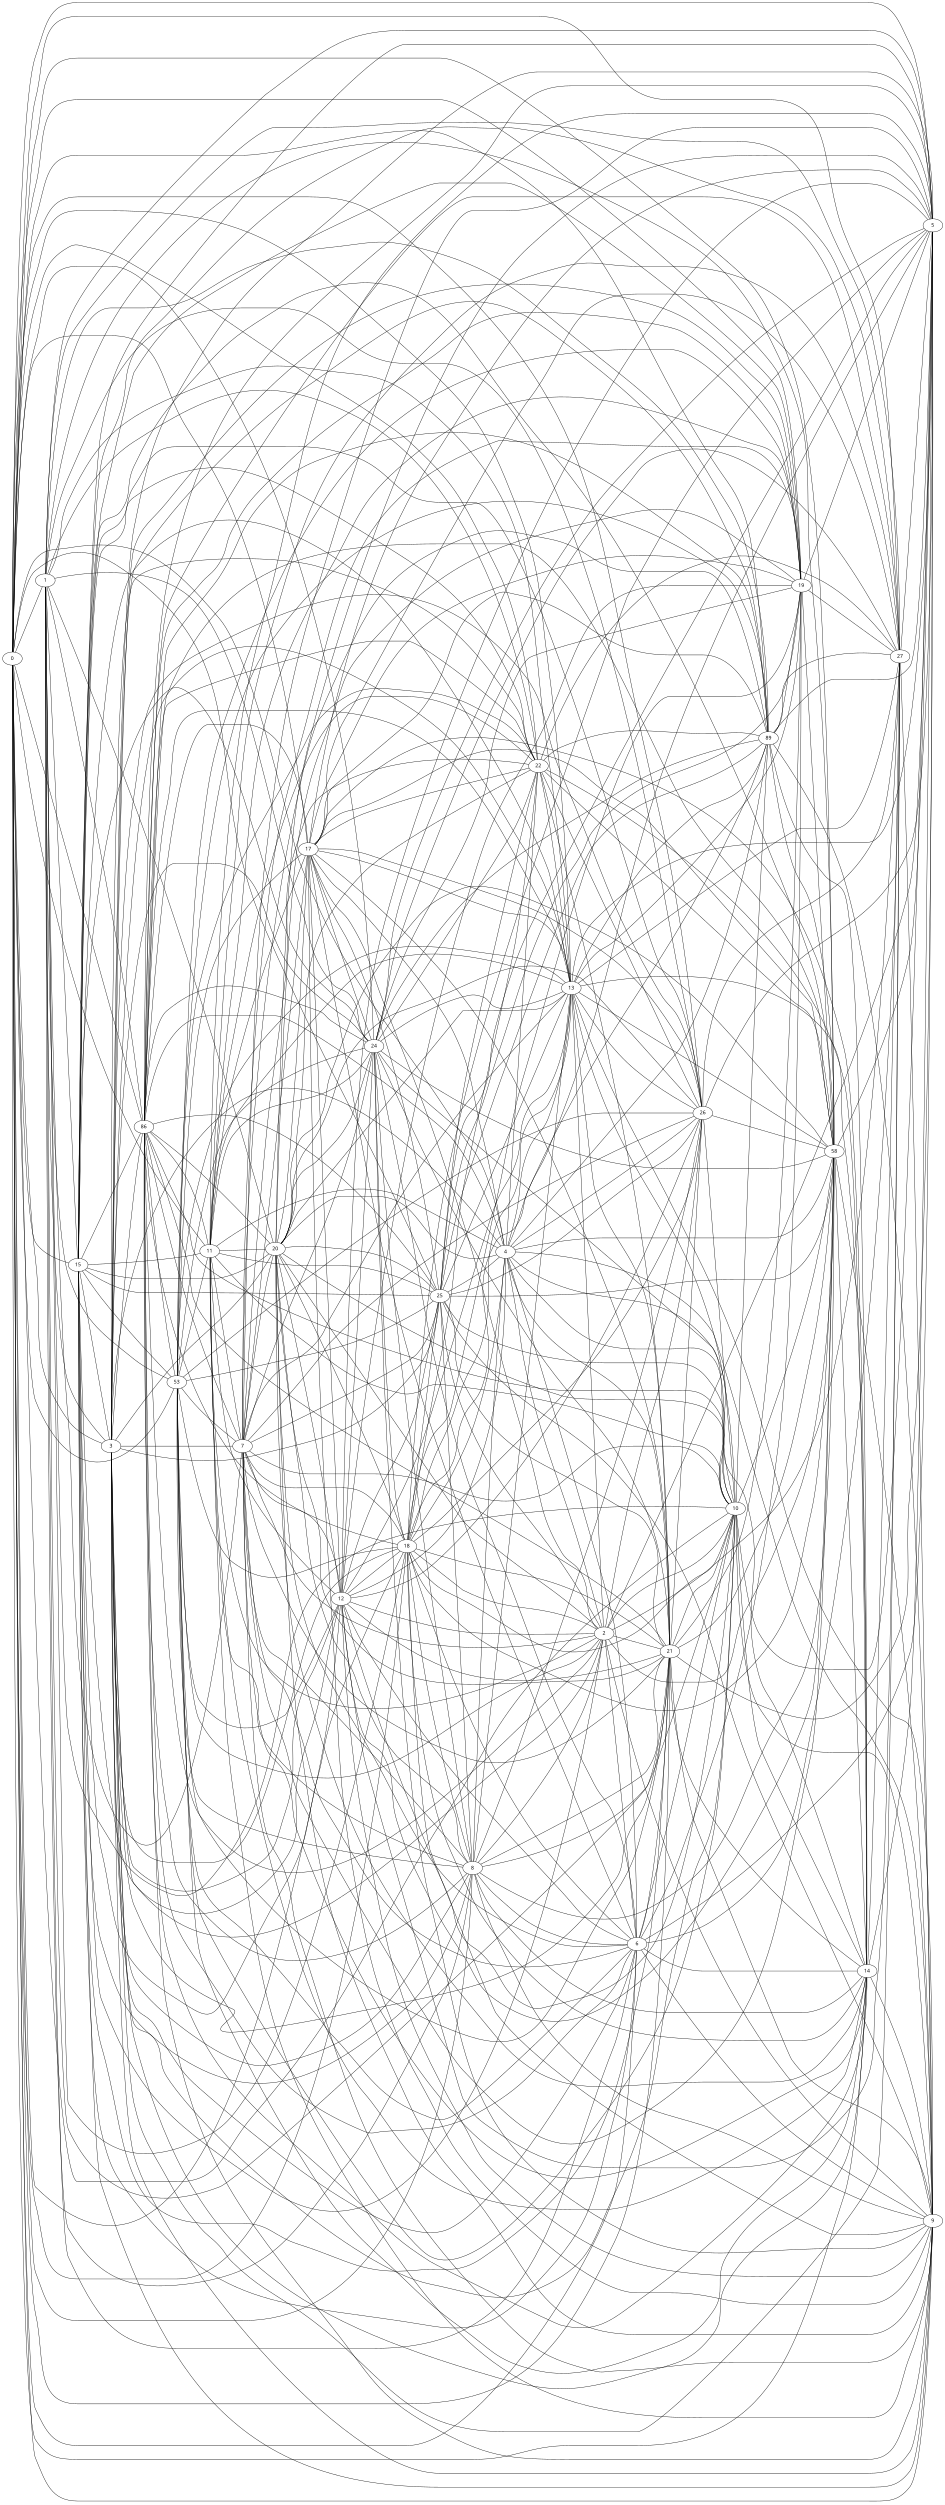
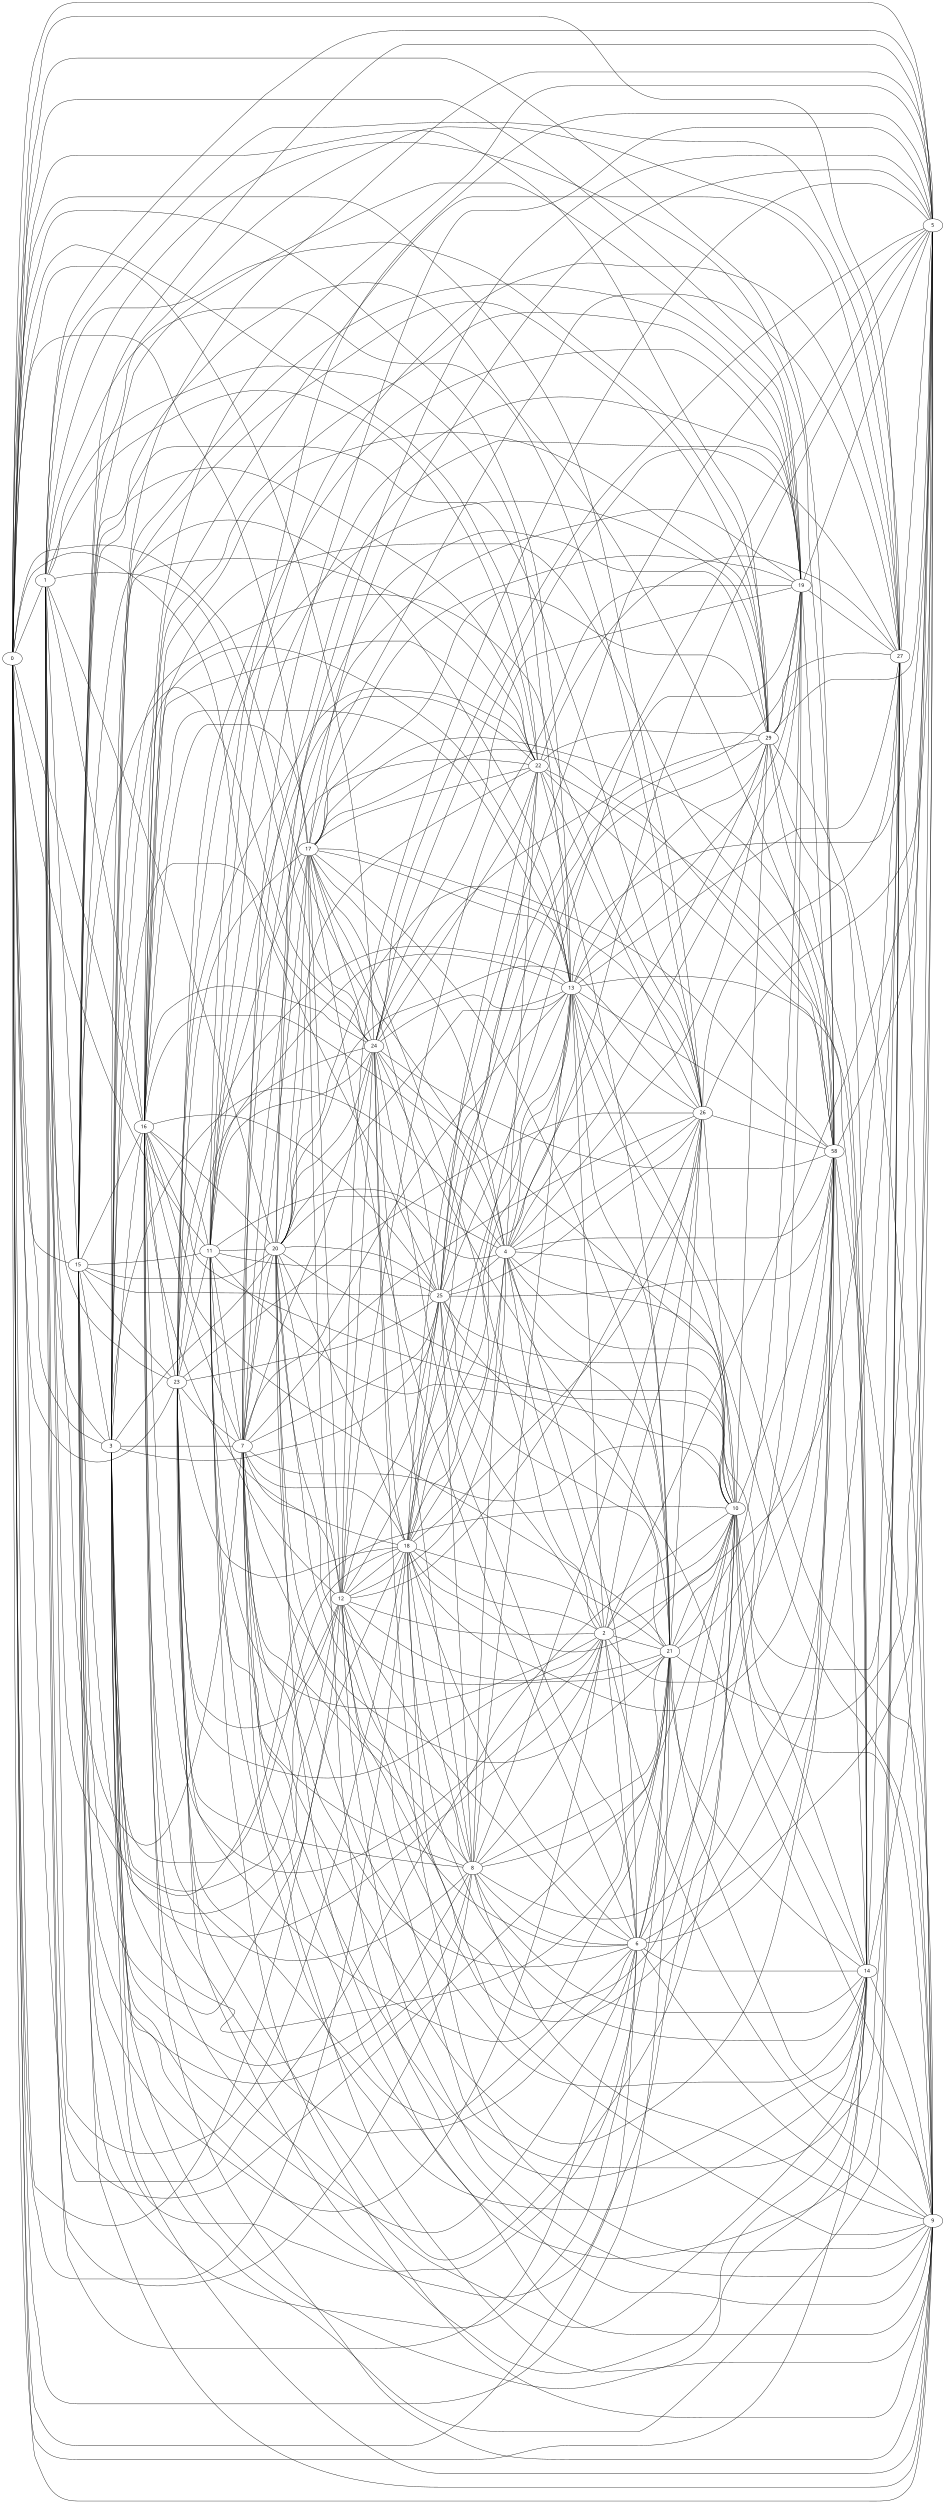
(769, 738) -> (769, 738)
(558, 882) -> none
none -> (698, 935)
(144, 1127) -> (144, 1127)
(177, 1382) -> (177, 1382)
(427, 1469) -> none
(371, 1629) -> (882, 2029)
(32, 2218) -> none
